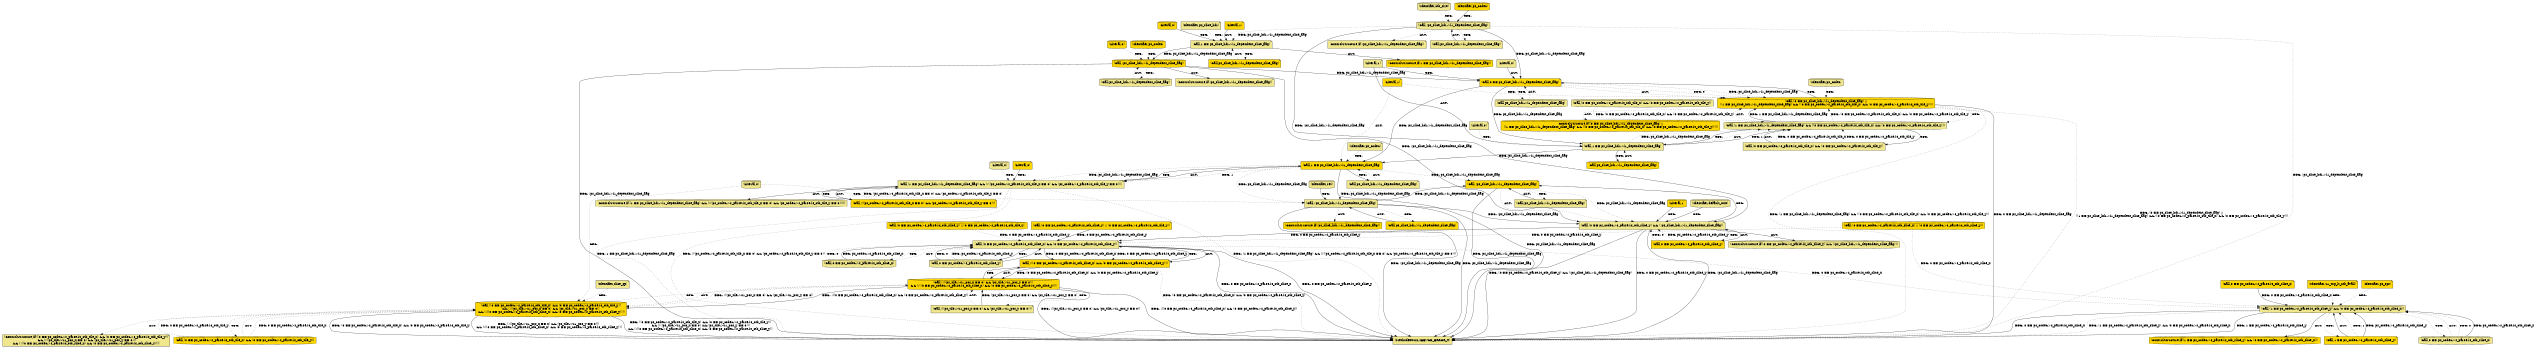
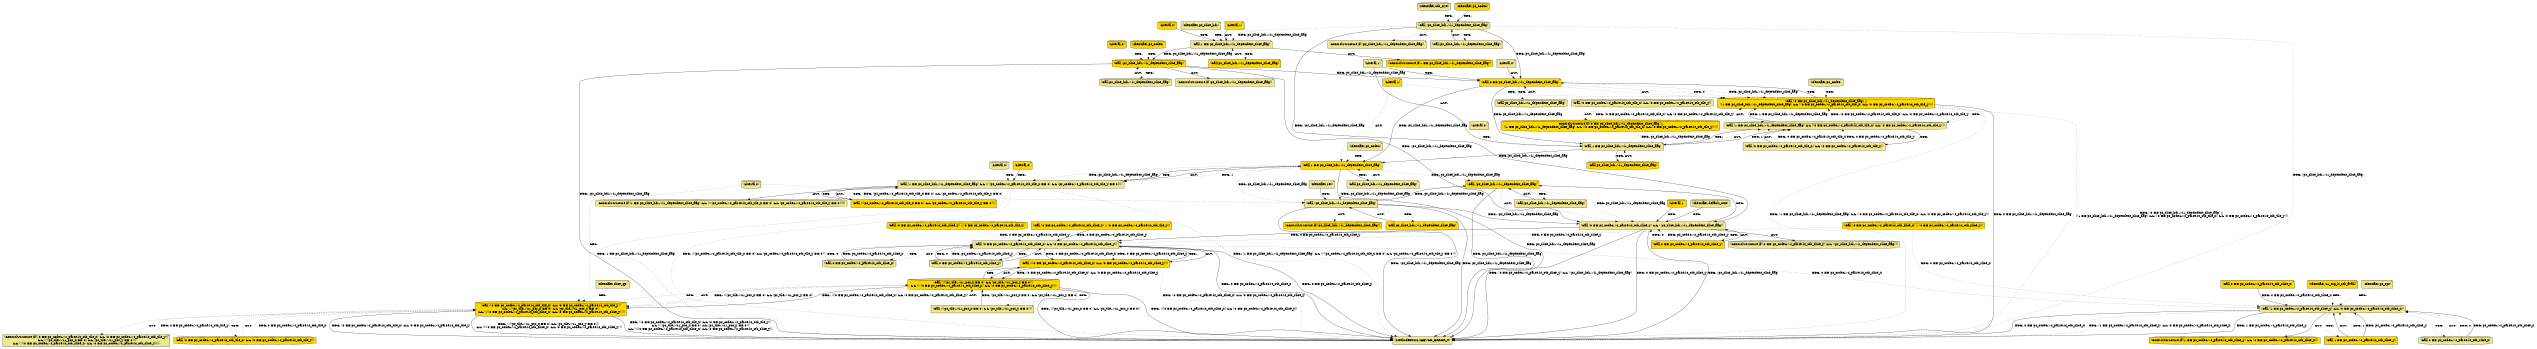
(1322, 184) -> (1322, 184)
(2377, 284) -> (2377, 284)
